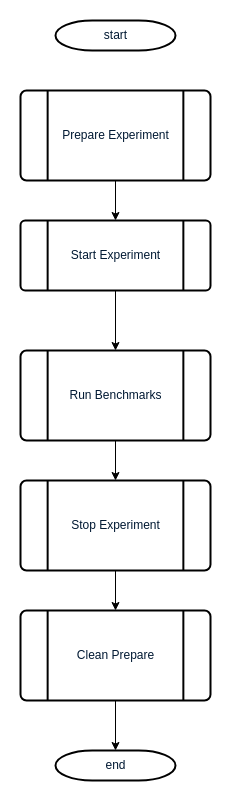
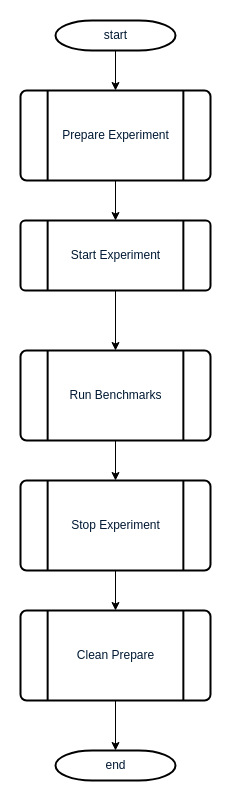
none -> (116, 67)
